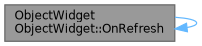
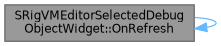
(90, 23) -> (100, 23)
